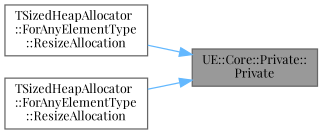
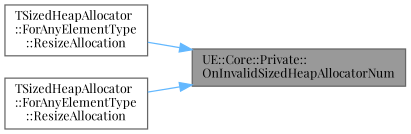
(255, 68) -> (299, 68)
